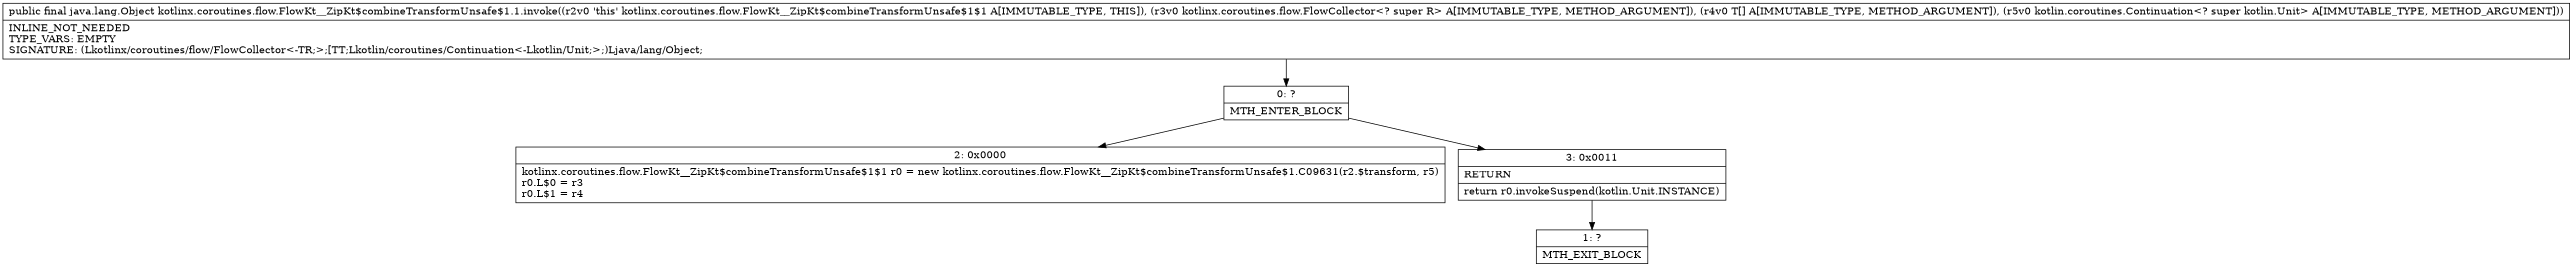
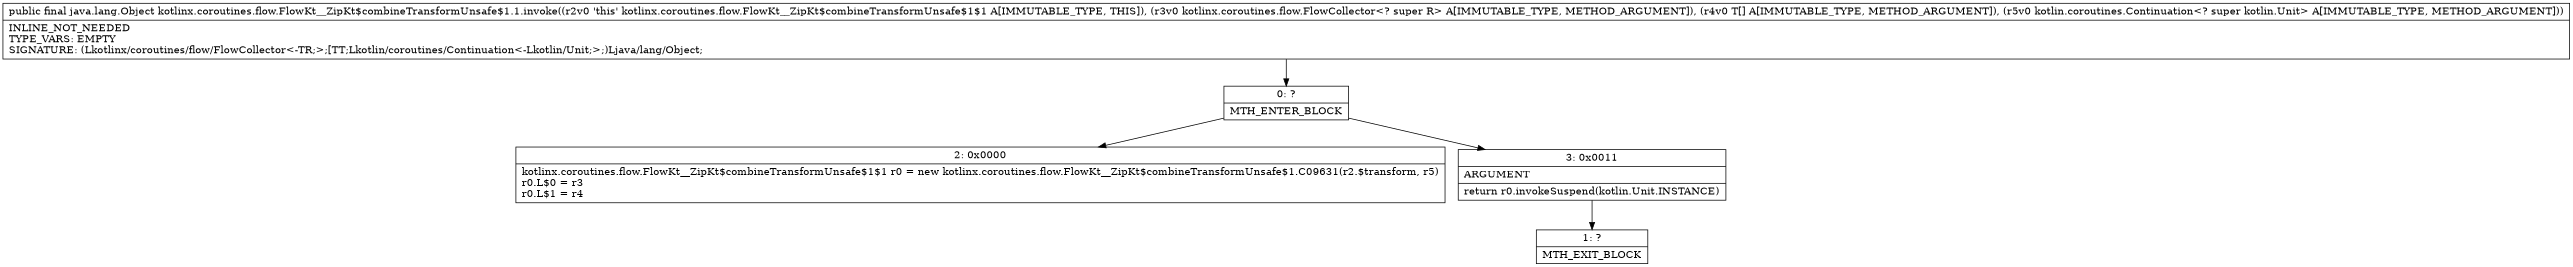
(1488, 175) -> (1497, 175)
